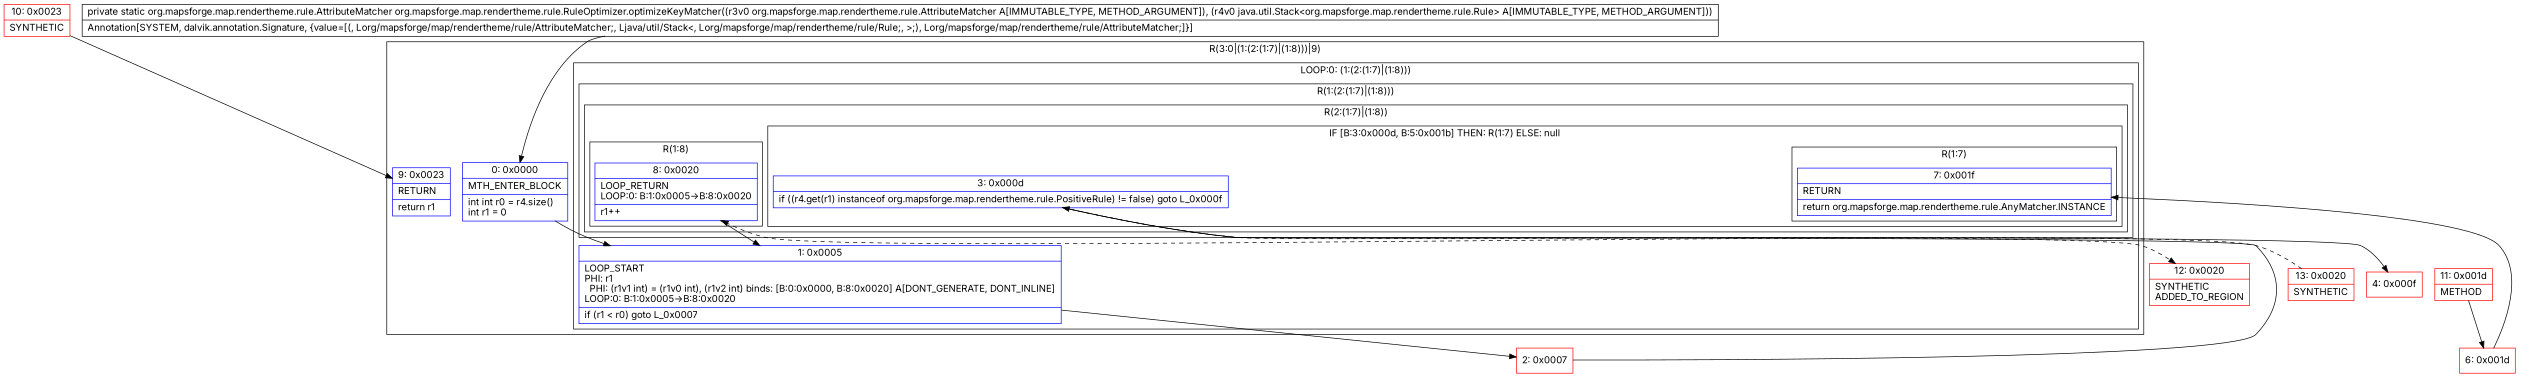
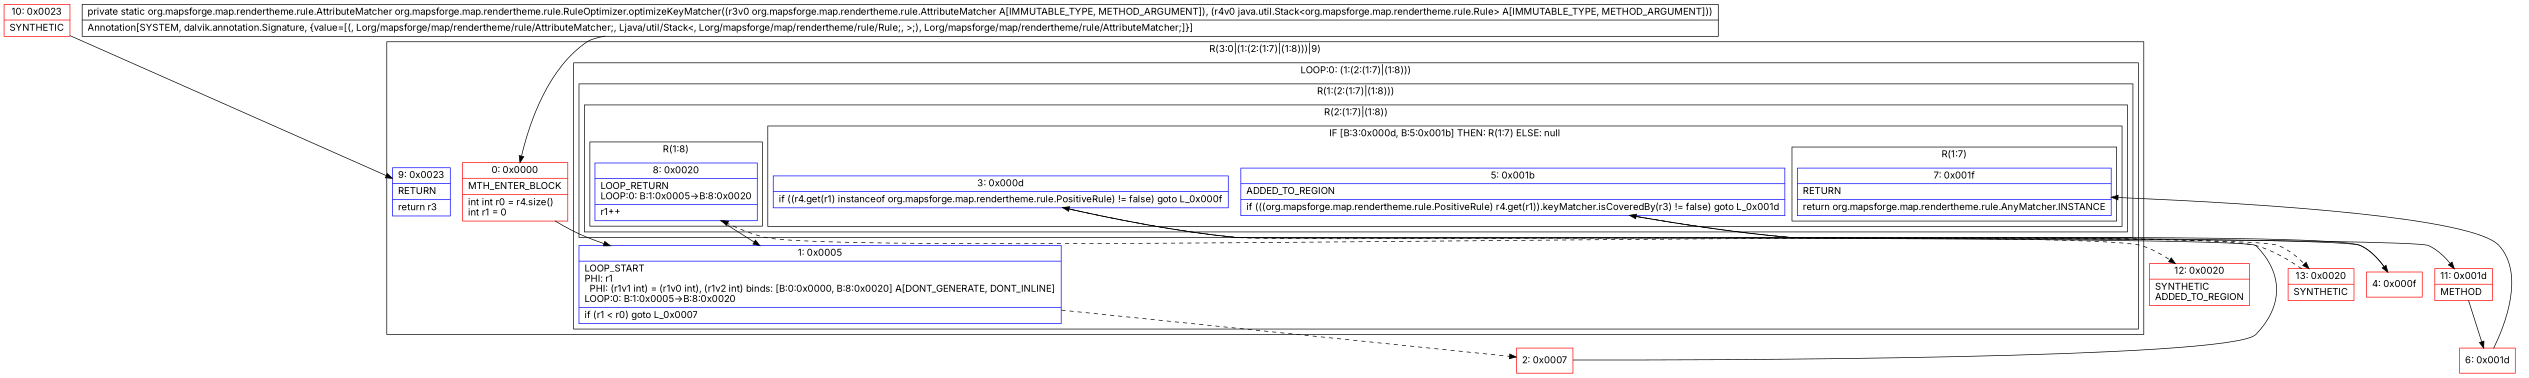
(515, 192) -> (515, 192)
none -> (1513, 192)
(417, 207) -> (418, 207)
(1341, 339) -> (1341, 339)
